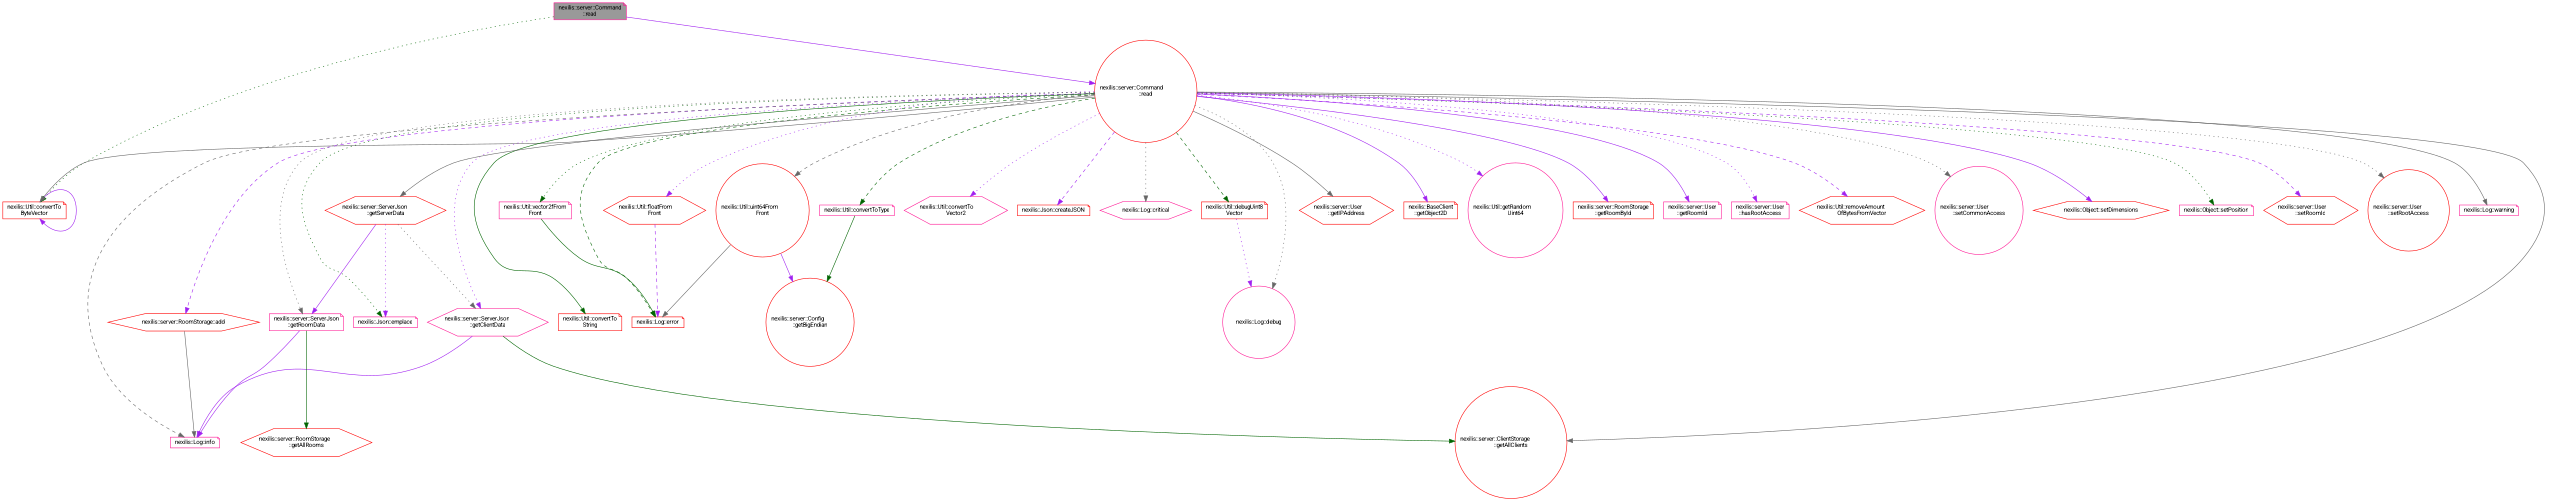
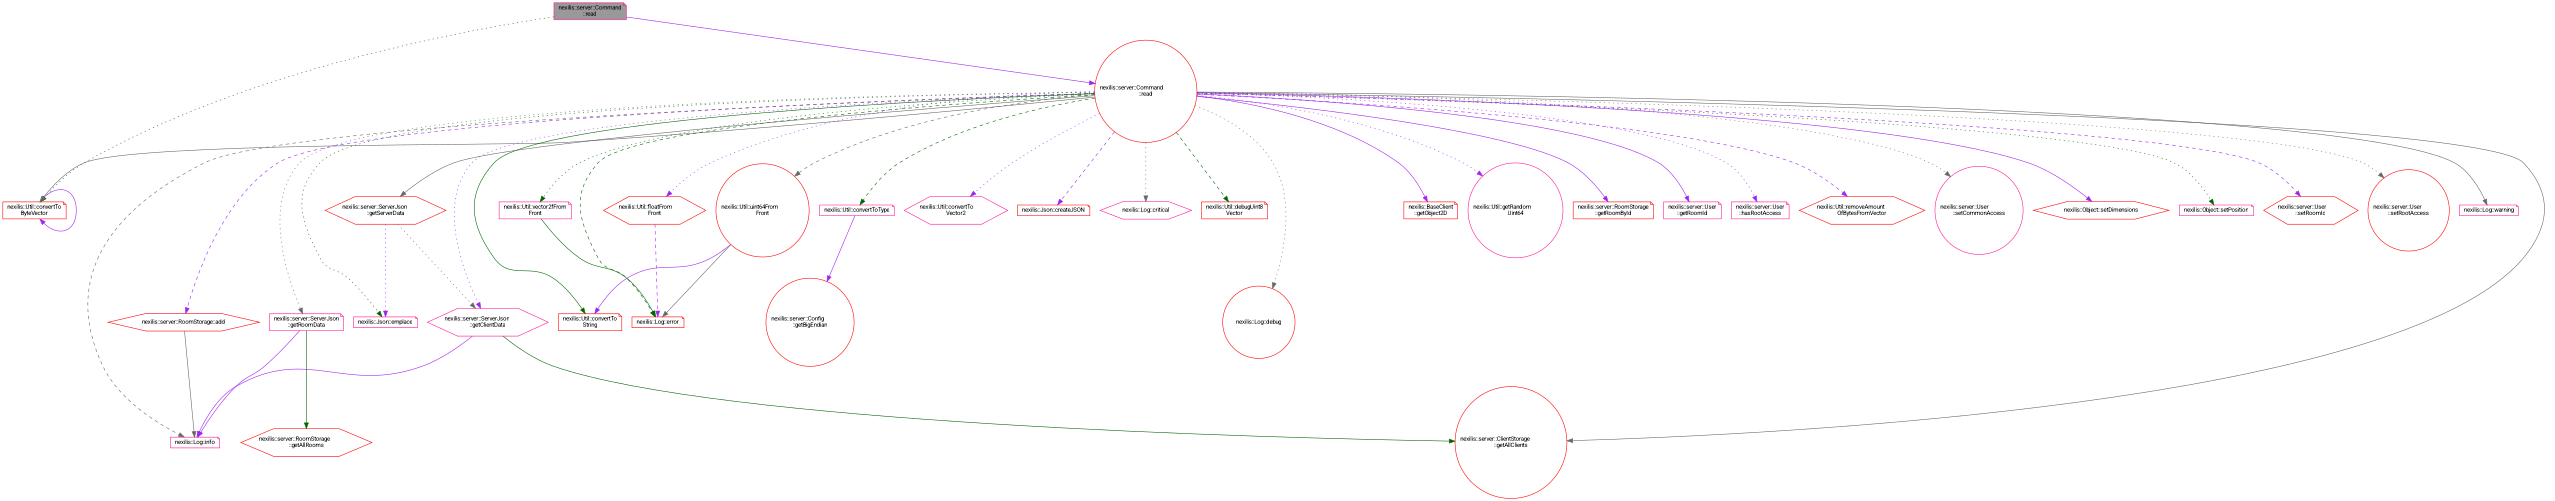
(1346, 210) -> none
(842, 246) -> (842, 246)
(1243, 250) -> none
(786, 265) -> (663, 268)
(346, 267) -> none
(1259, 322) -> (1259, 322)
